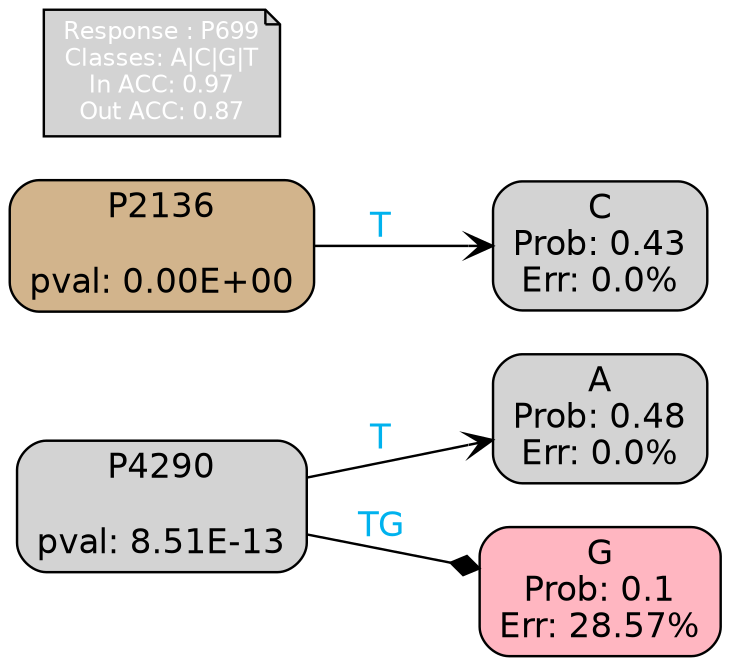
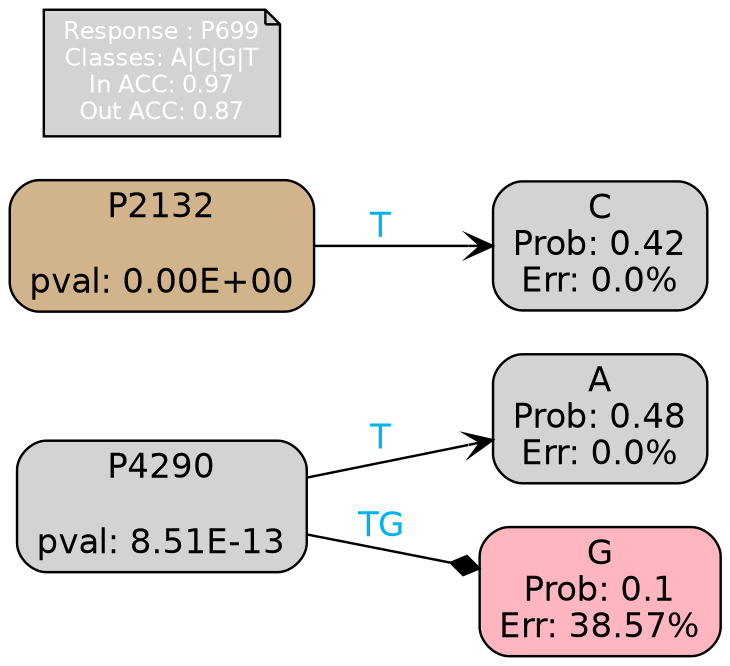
(162, 246) -> (162, 246)
(600, 246) -> (600, 246)
(600, 592) -> (600, 592)
